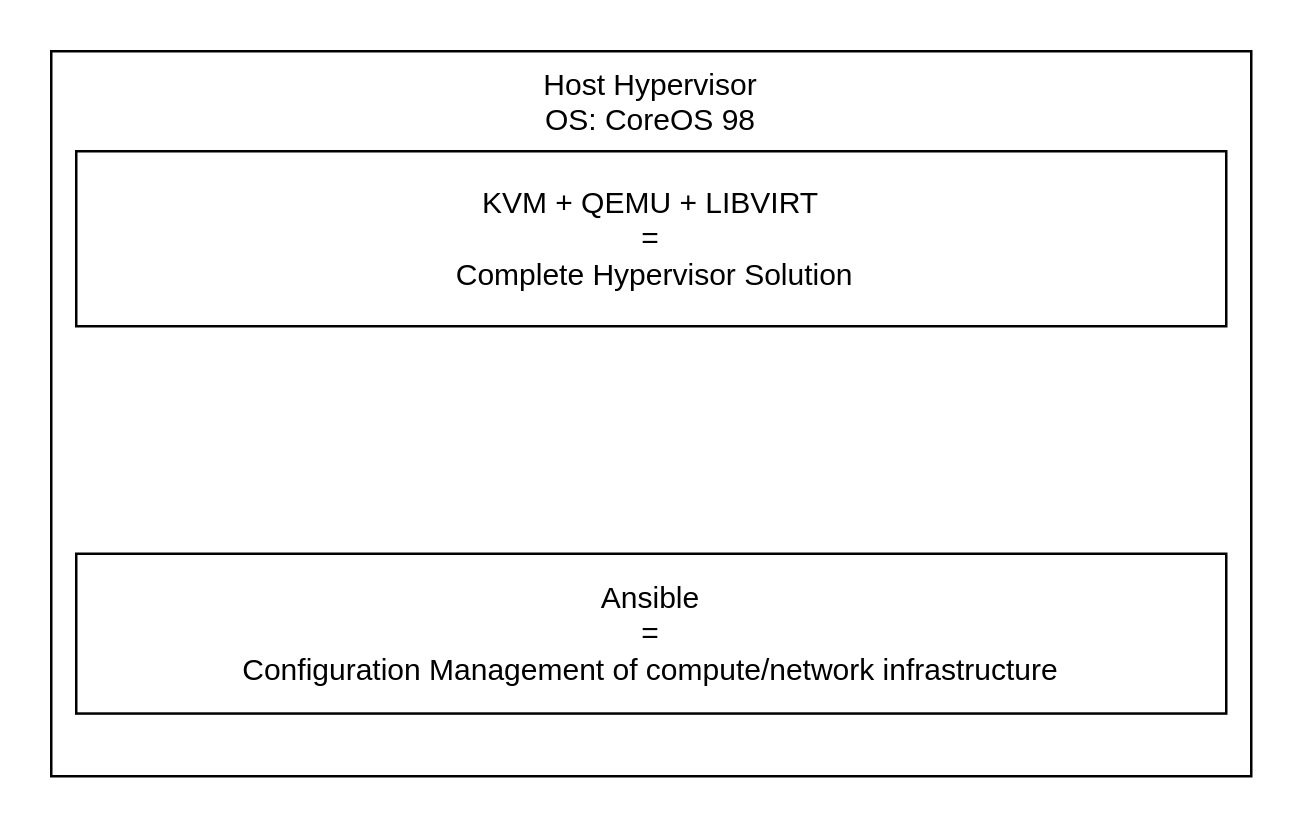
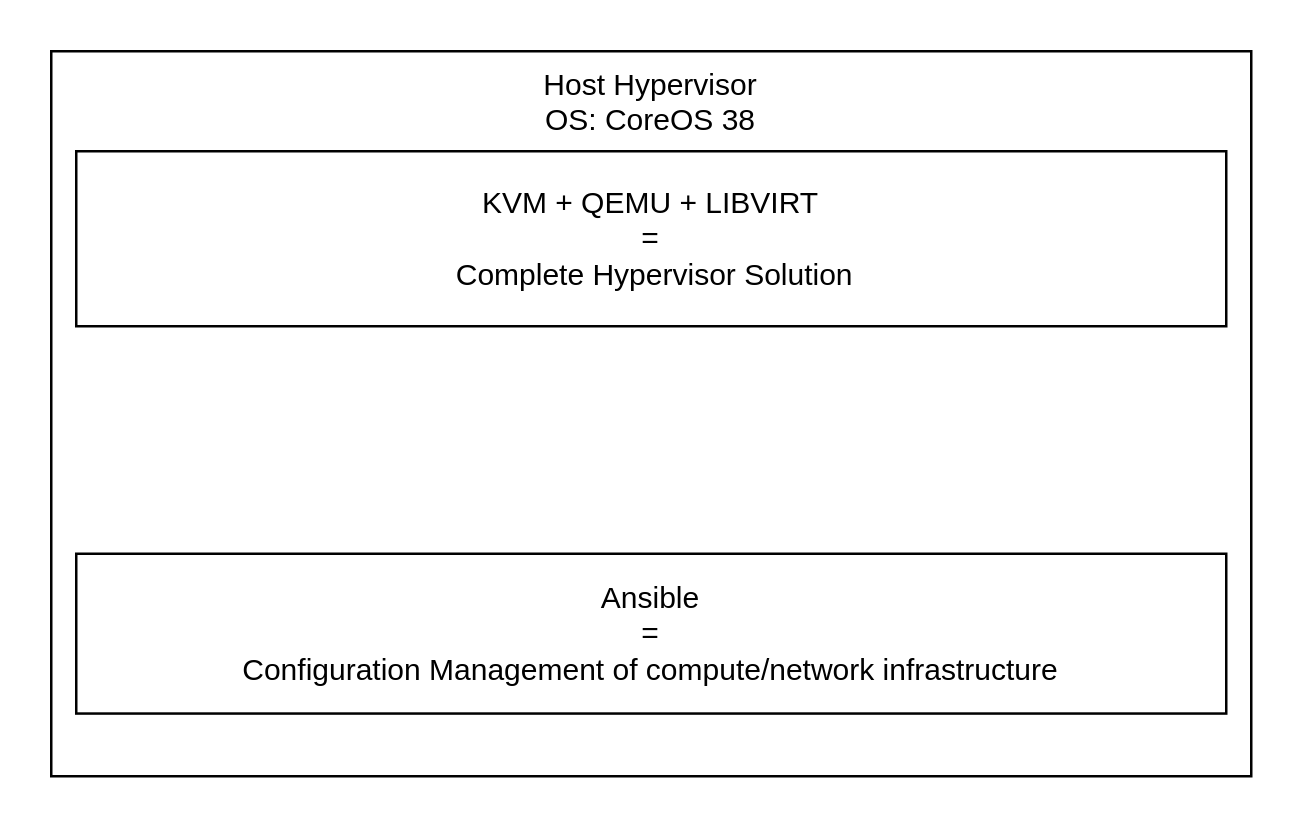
(651, 105) -> (651, 105)
